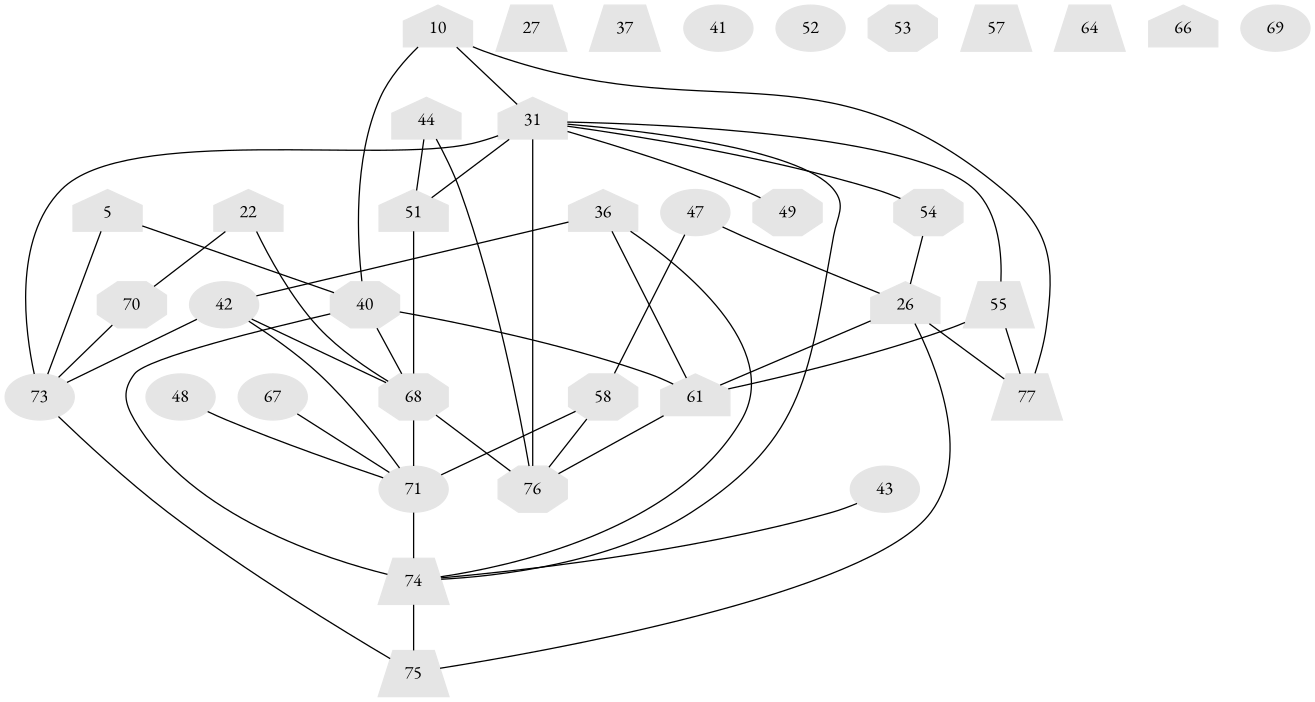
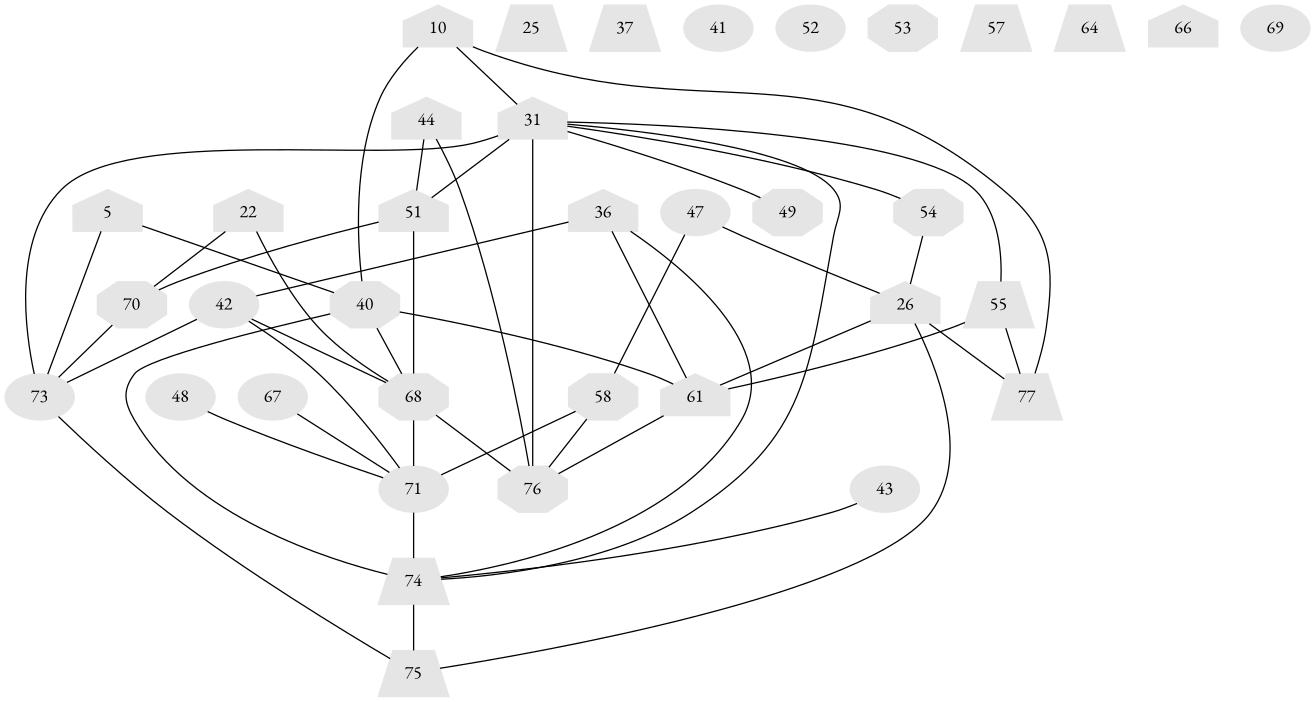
(531, 28) -> (531, 28)
none -> (279, 249)
